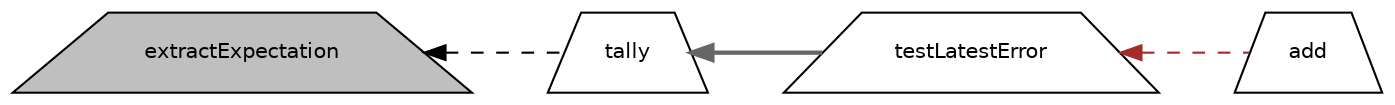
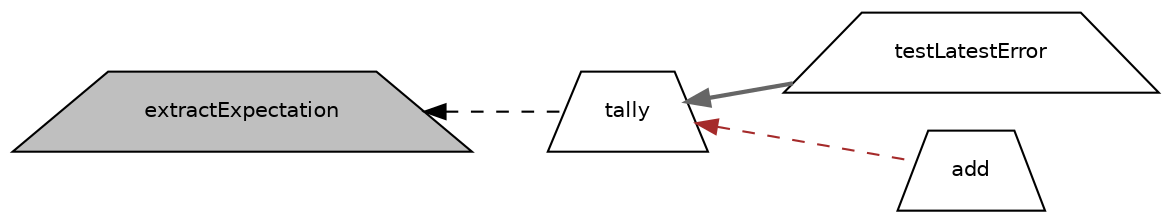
(1196, 53) -> (817, 144)
